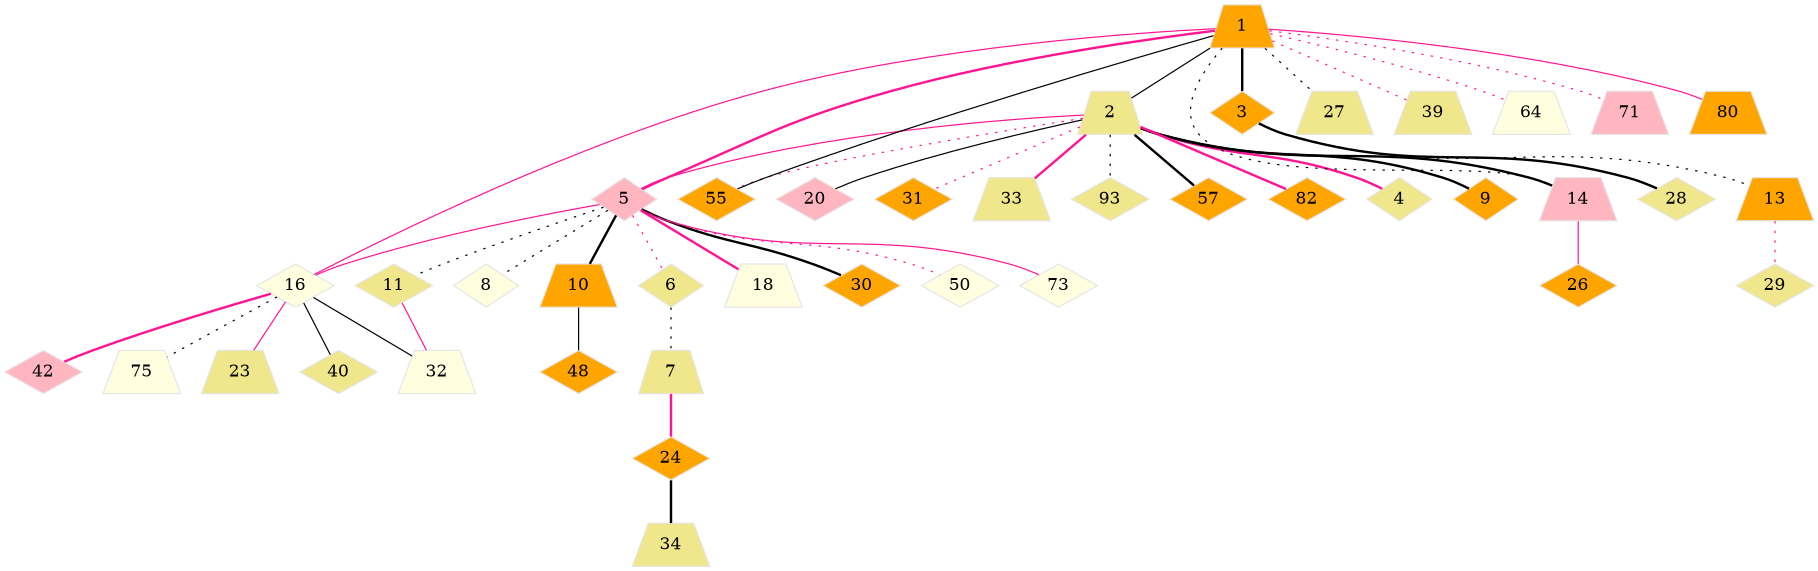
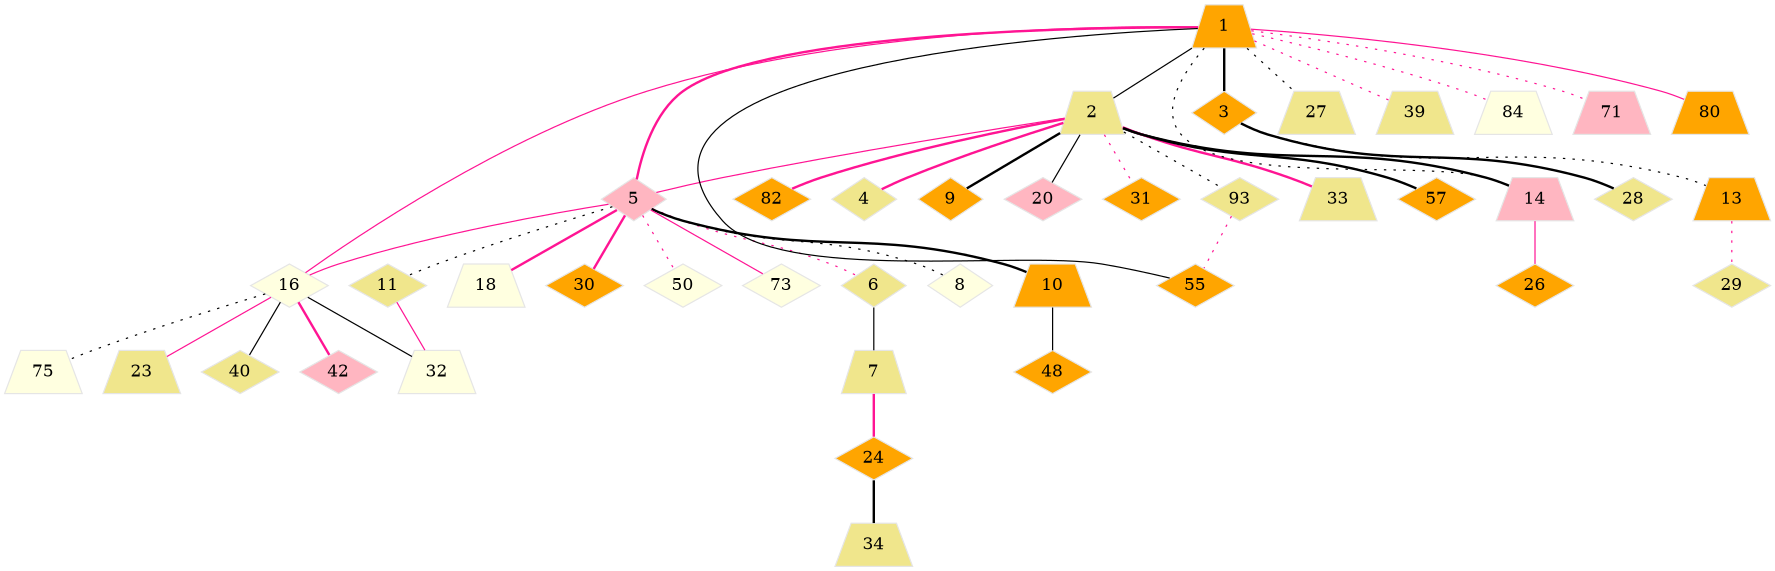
(1531, 113) -> (1513, 113)
(908, 148) -> (1218, 242)
(761, 248) -> (609, 242)
(671, 329) -> (874, 329)
